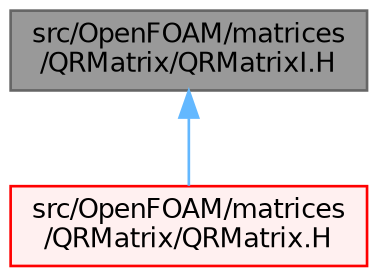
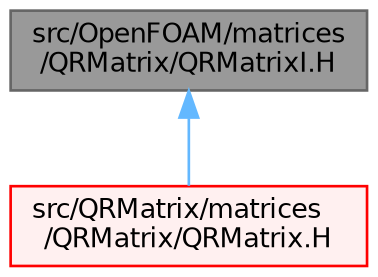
(189, 226) -> (189, 226)
